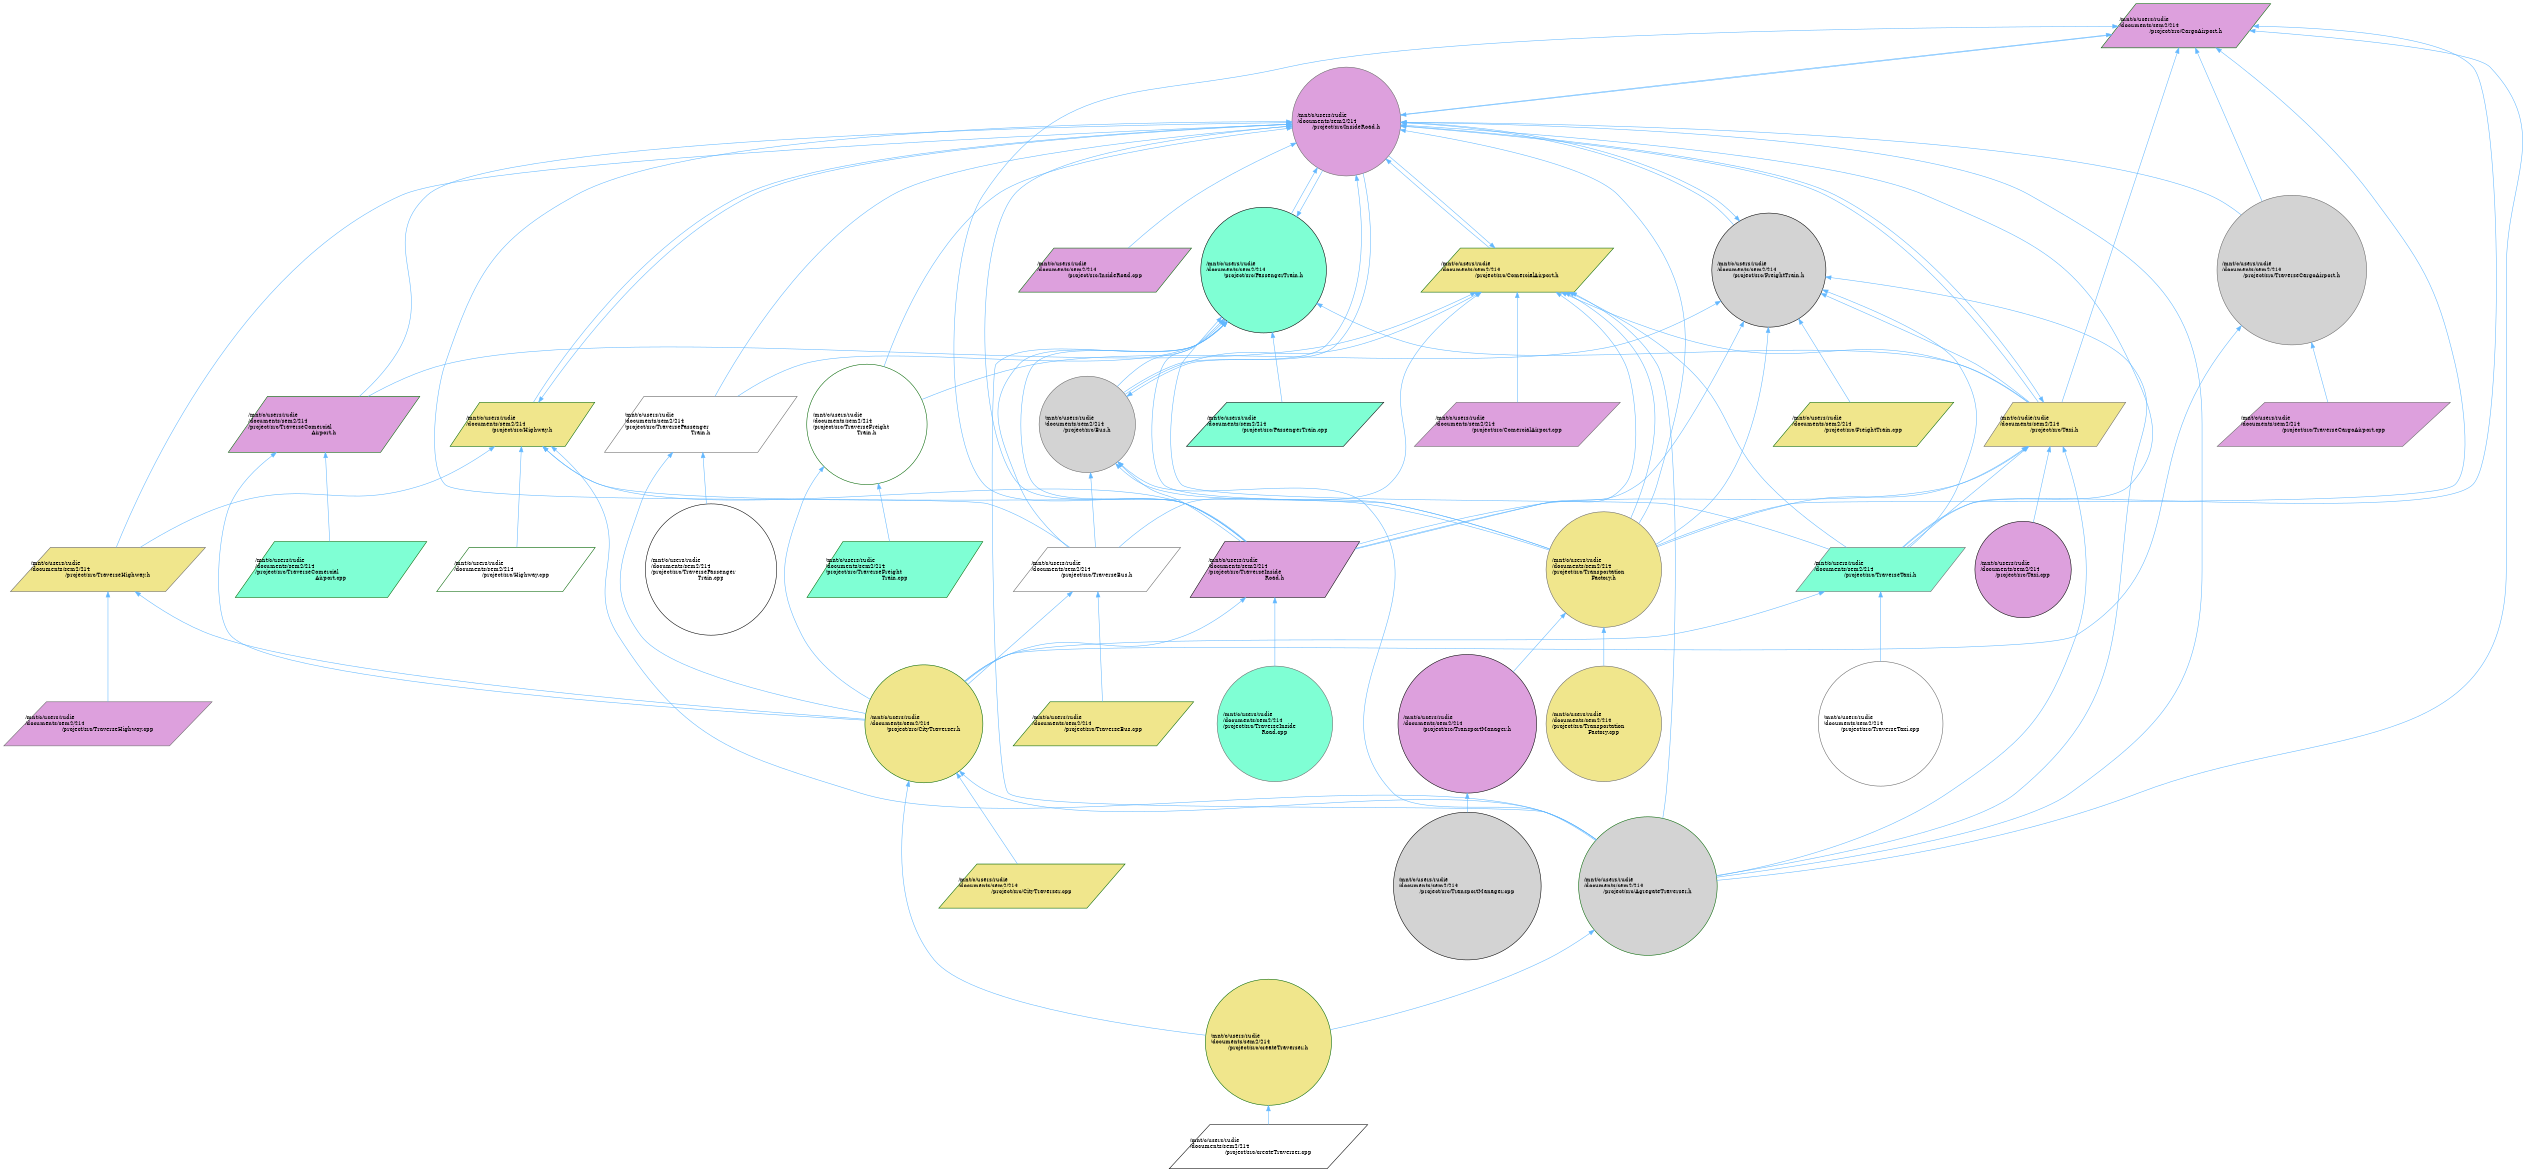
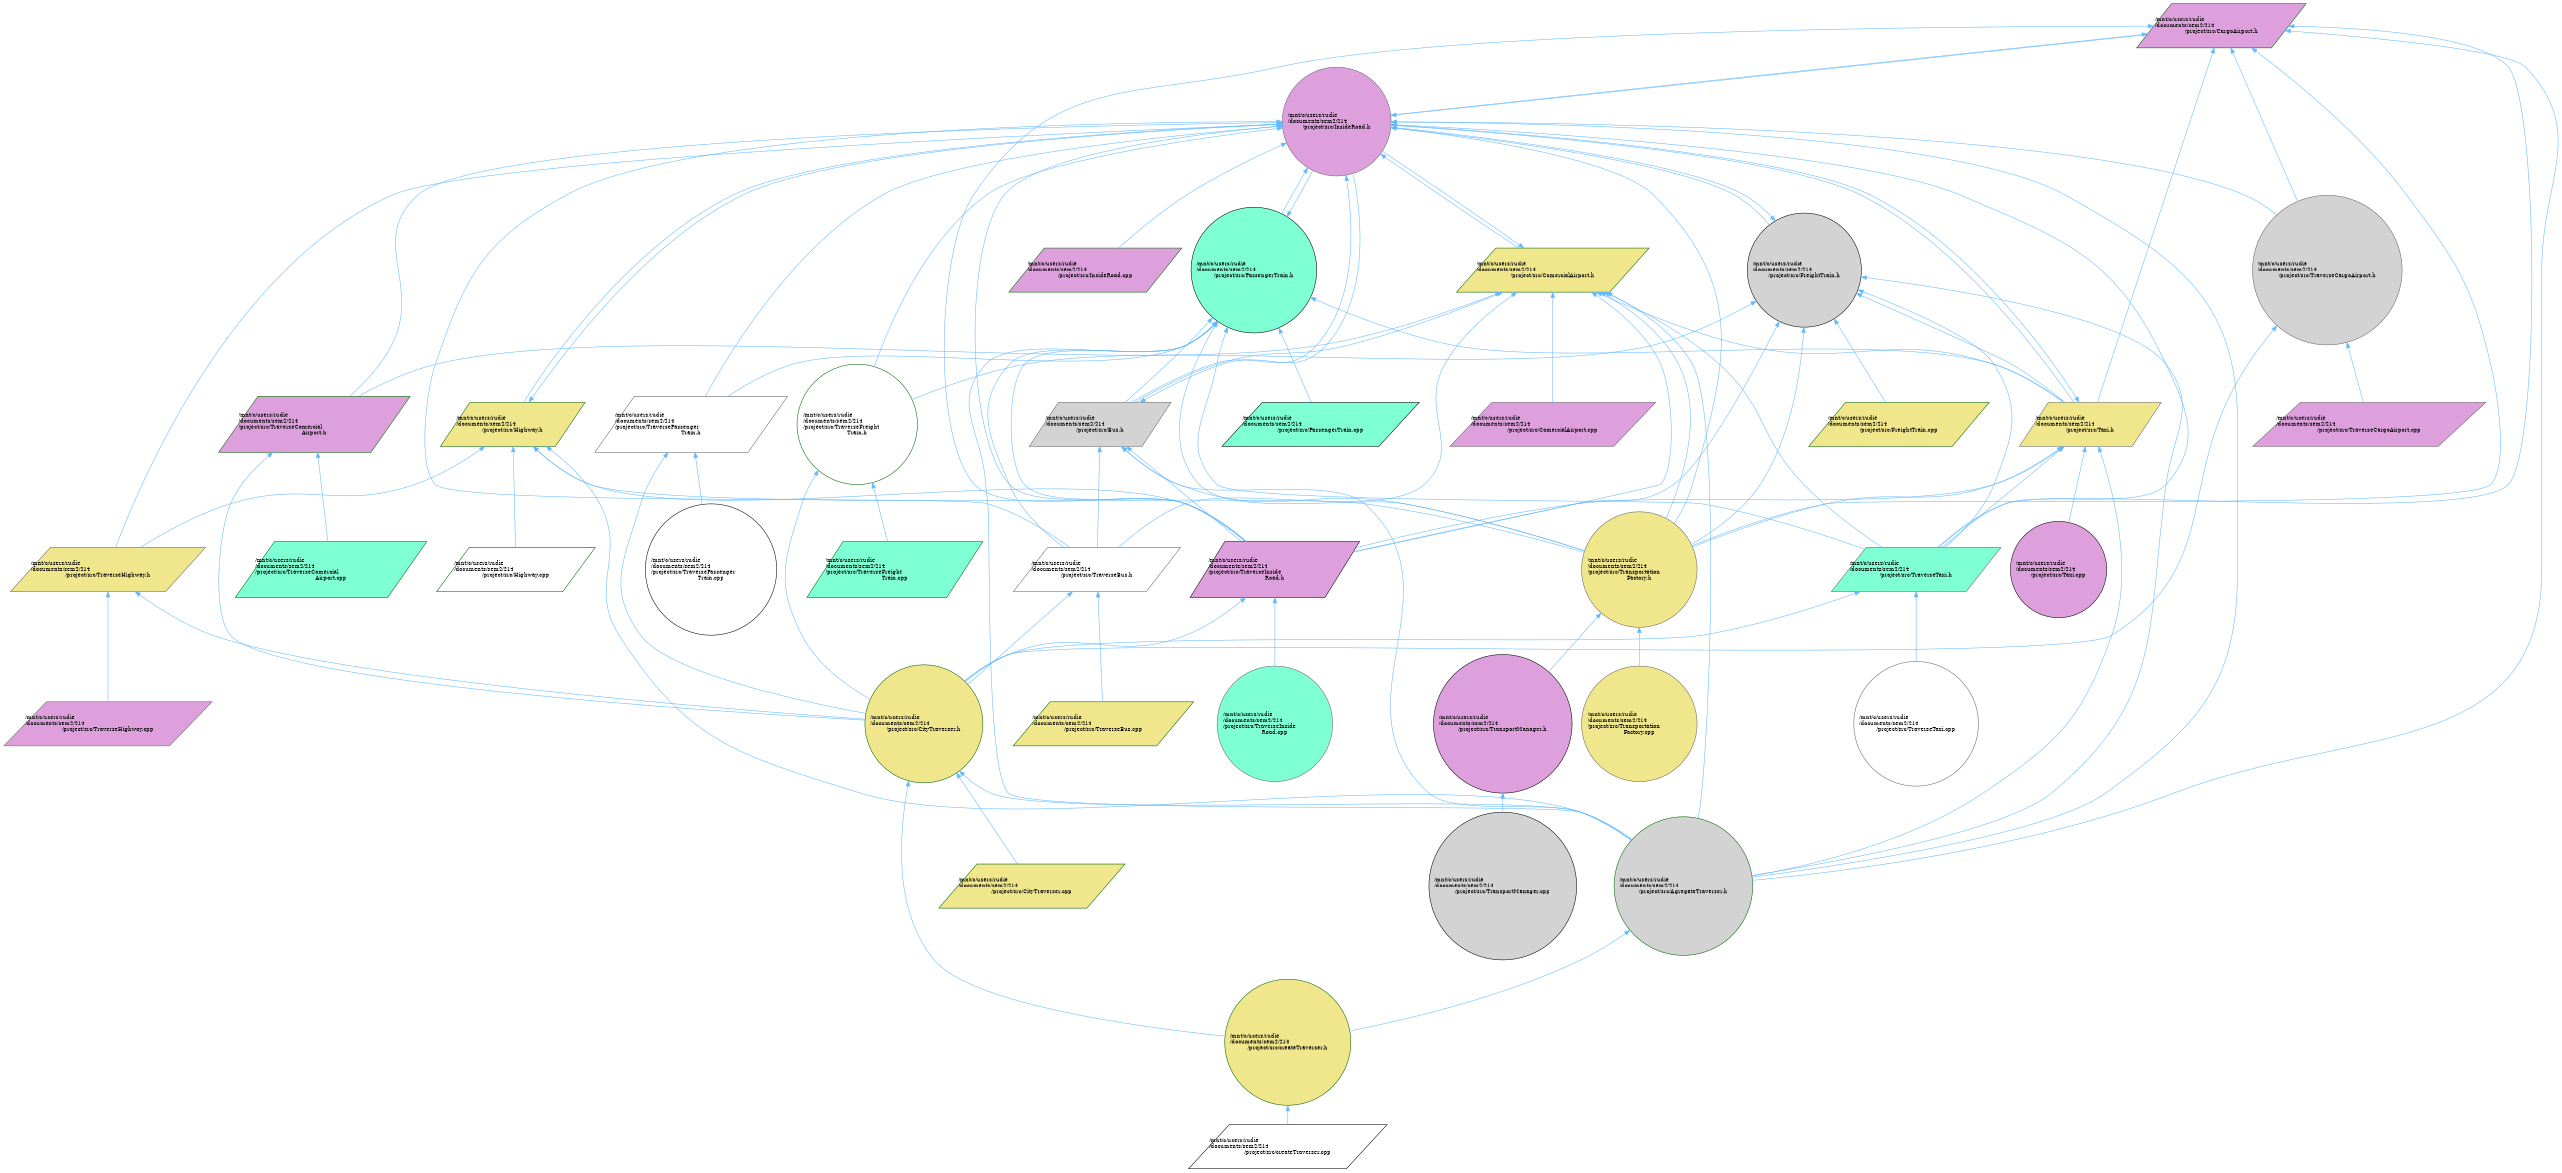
(1087, 424) -> (1100, 424)
(2055, 424) -> (2090, 424)
